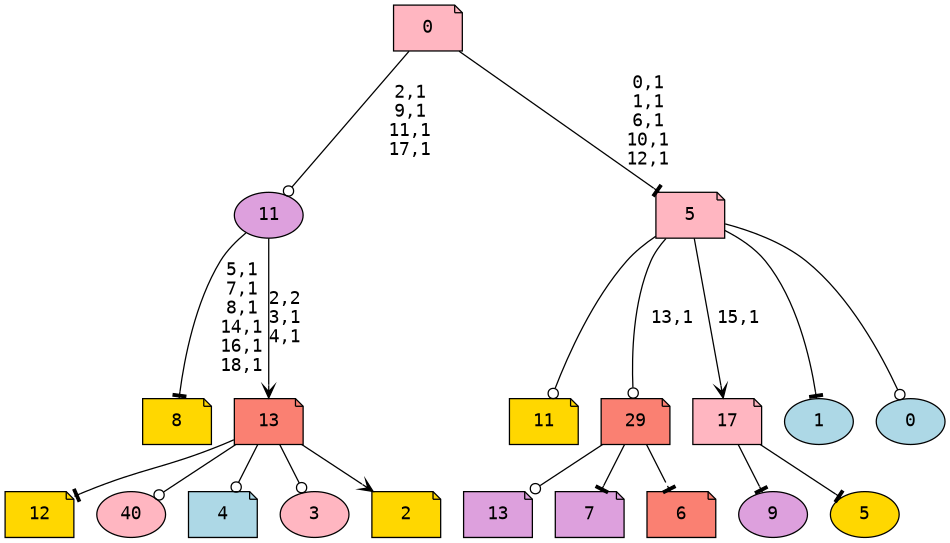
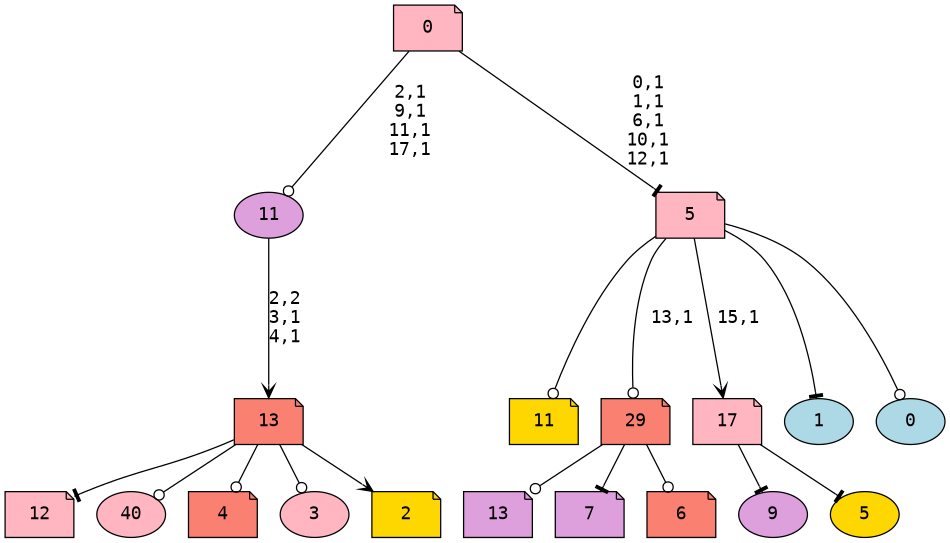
(177, 422) -> none
(656, 464) -> (656, 464)
(39, 515) -> (39, 515)
(223, 515) -> (223, 515)
